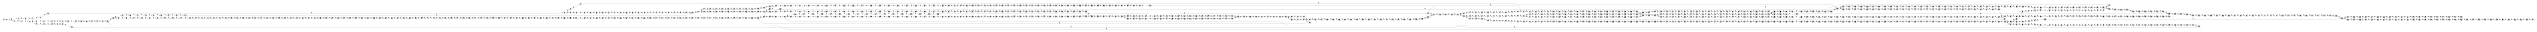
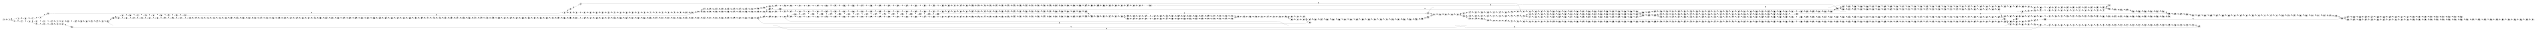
(1771, 13) -> (1771, 12)
